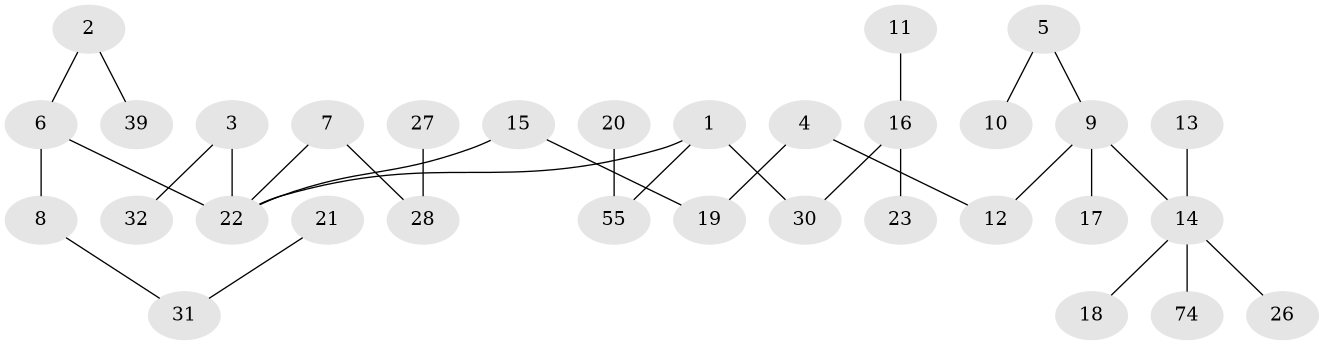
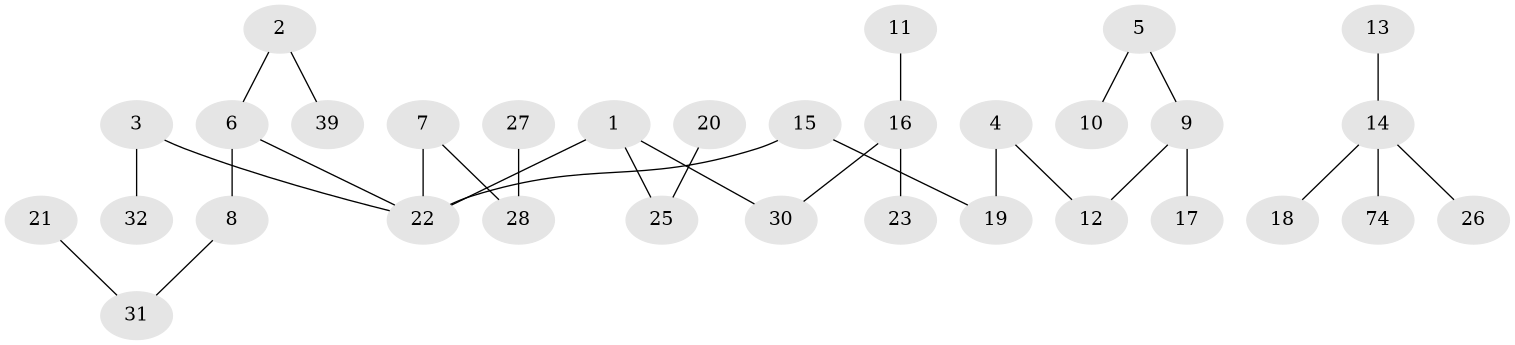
(1139, 172) -> none
(614, 220) -> (662, 220)
